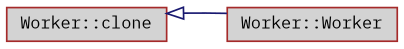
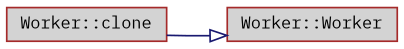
(205, 13) -> (188, 36)
